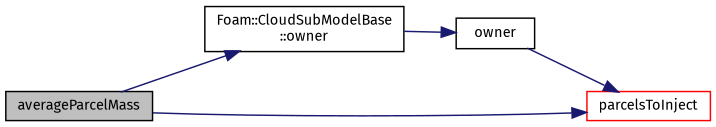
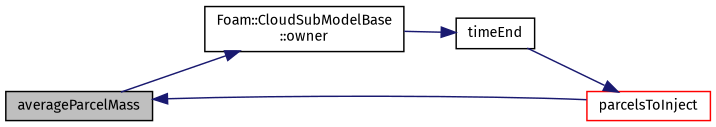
(495, 33) -> (495, 33)
(362, 116) -> (377, 96)
